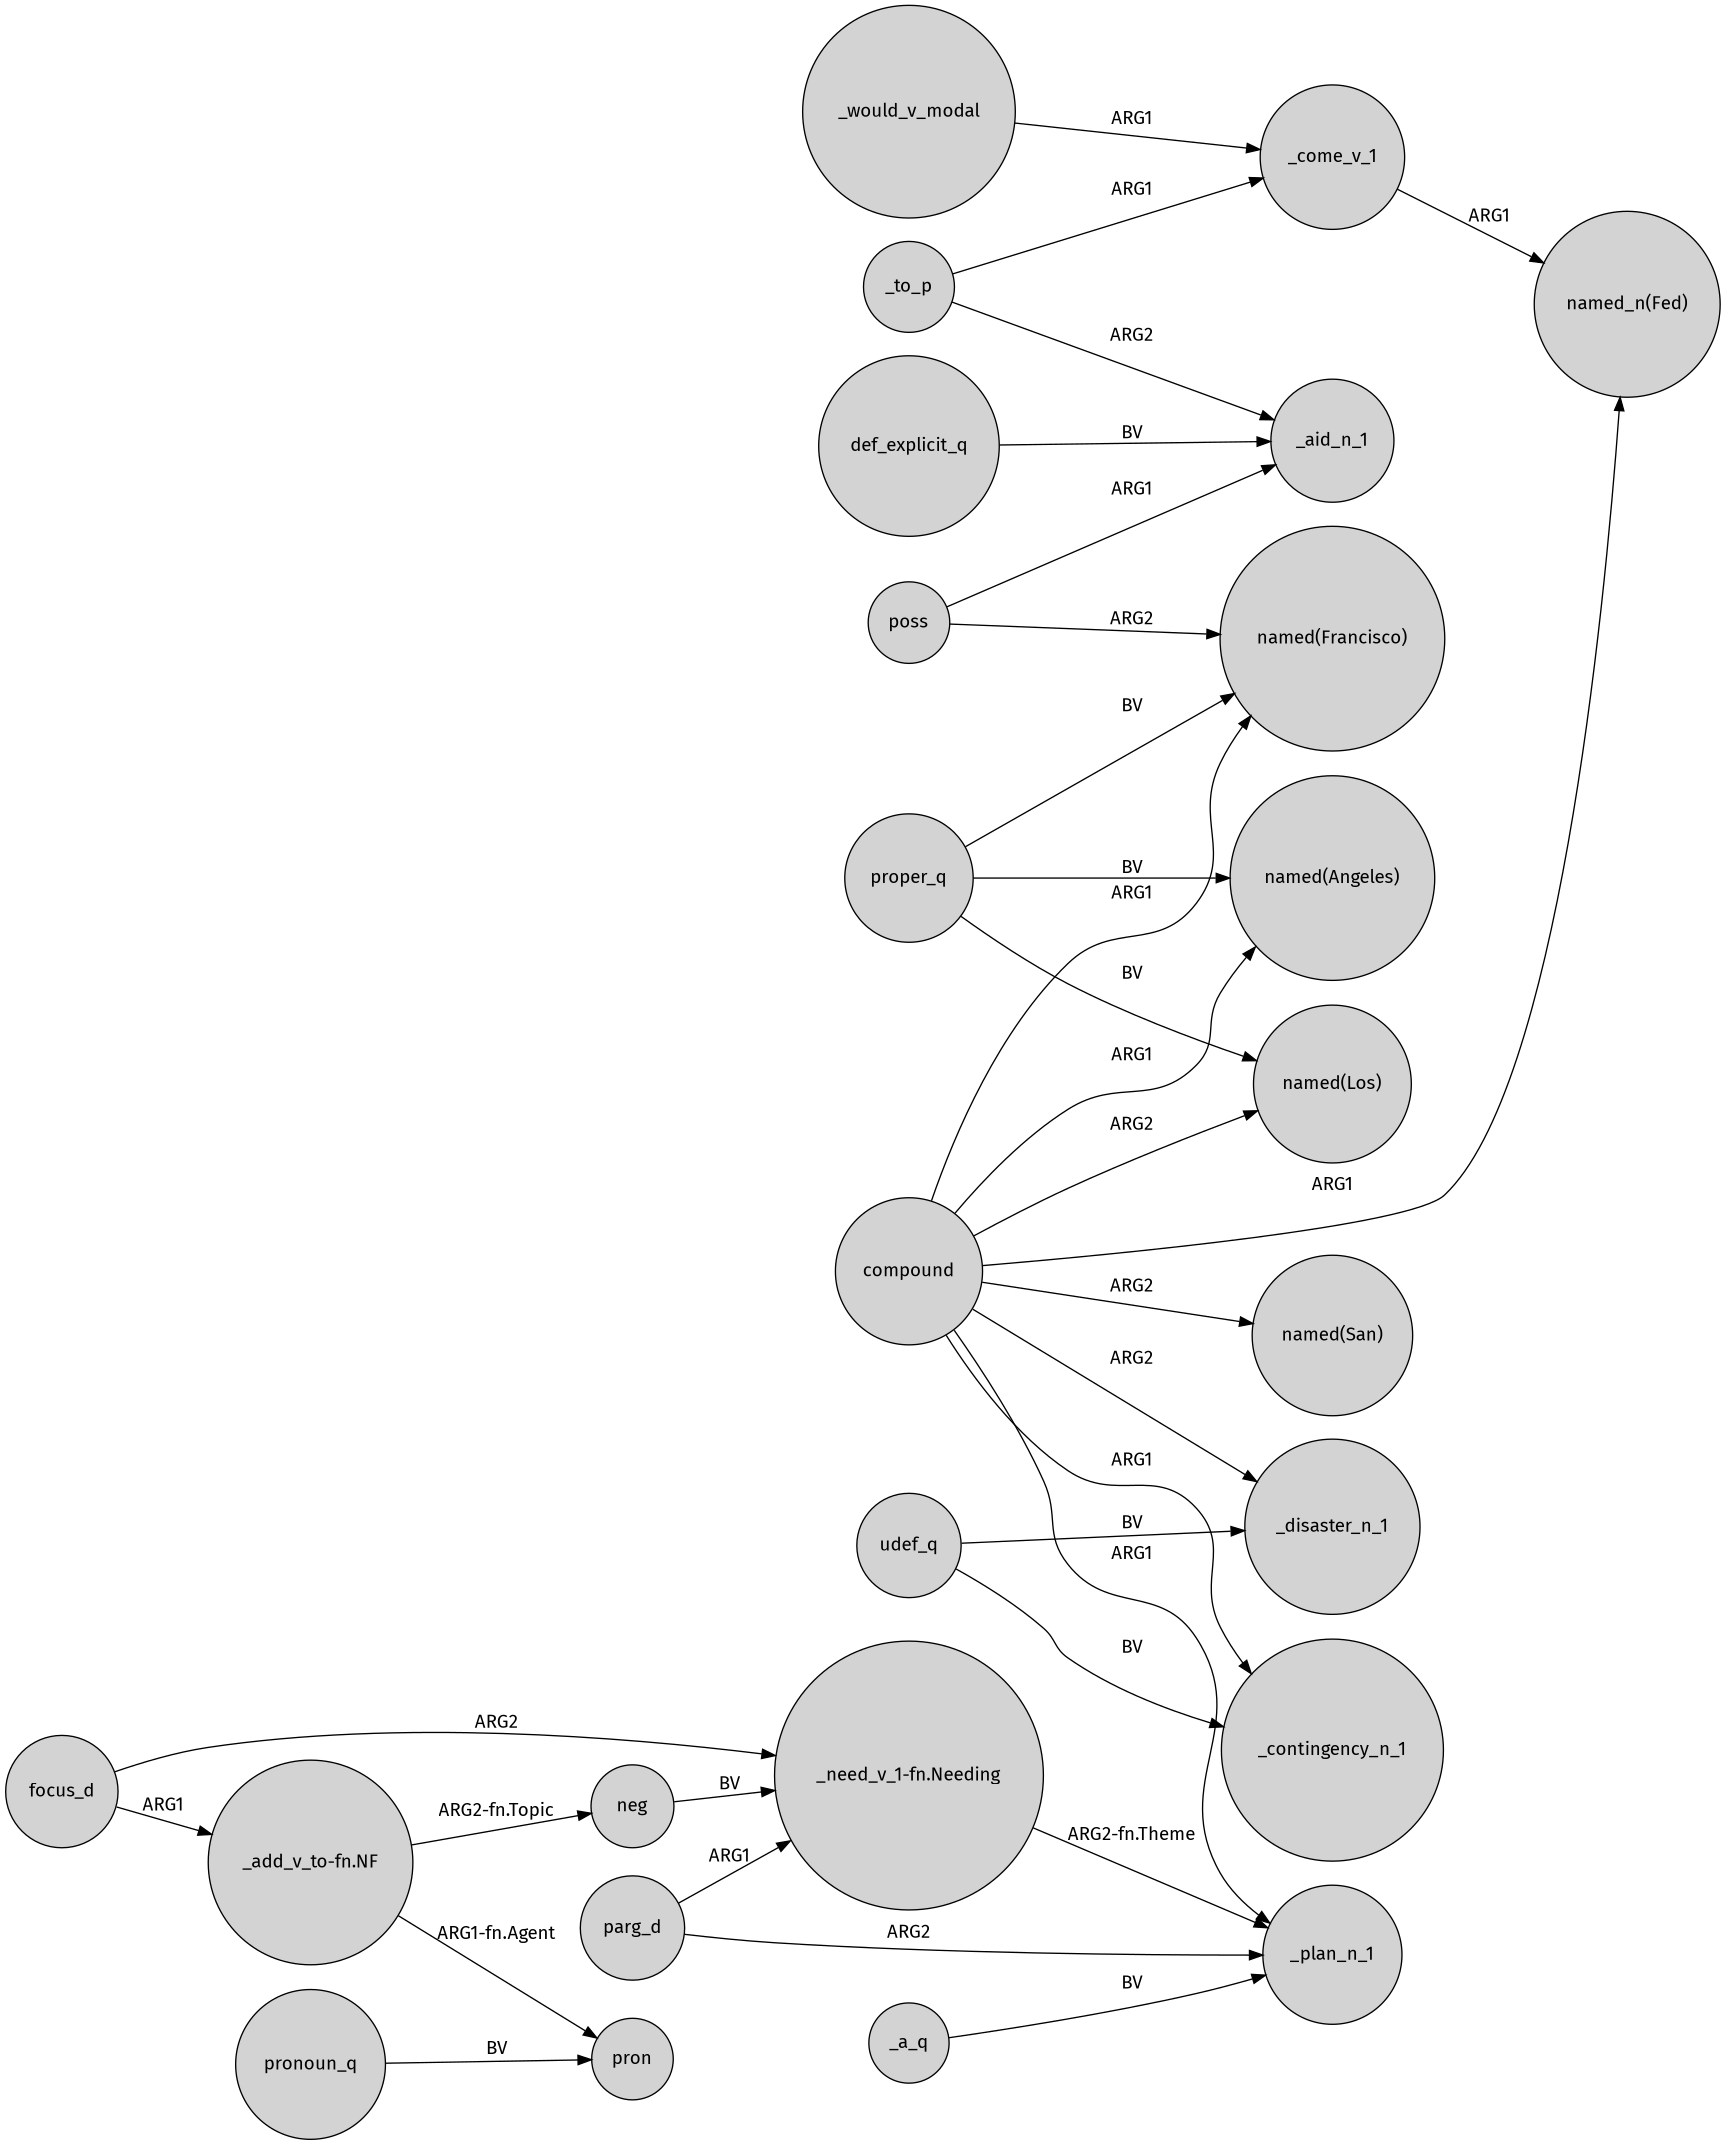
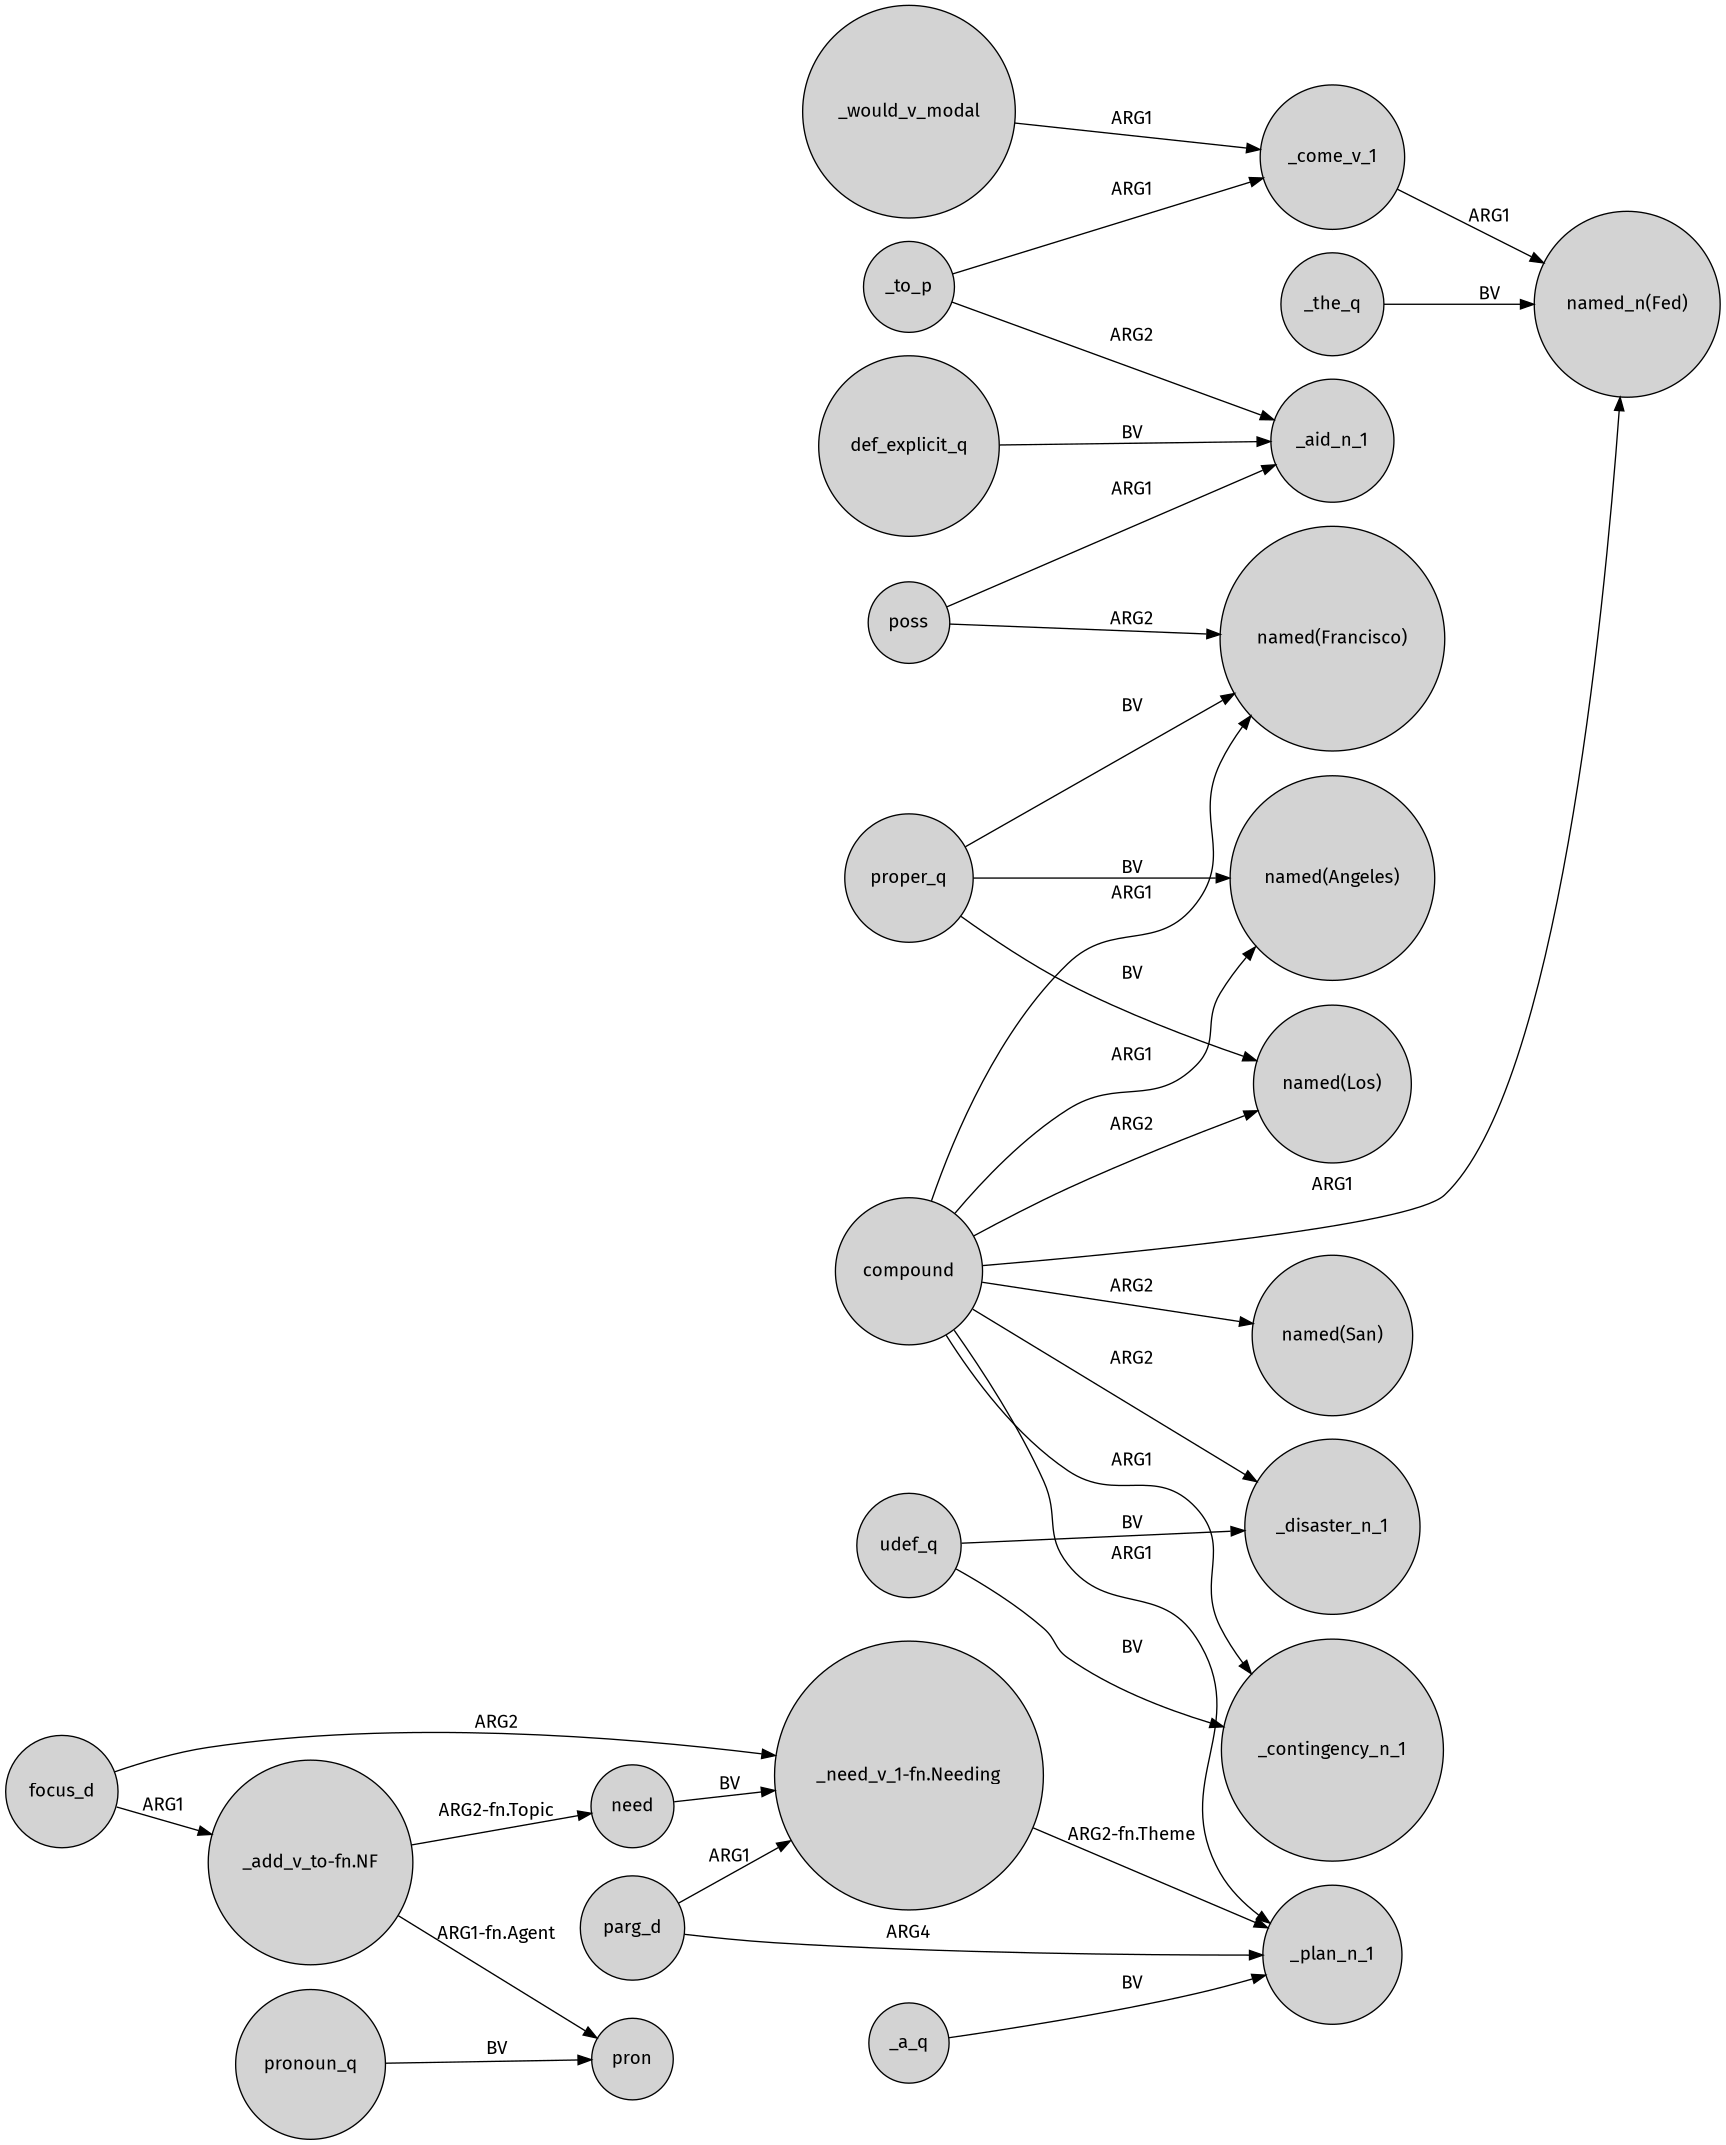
none -> (1332, 304)
(632, 1806) -> (632, 1806)
(909, 1933) -> (909, 1933)
